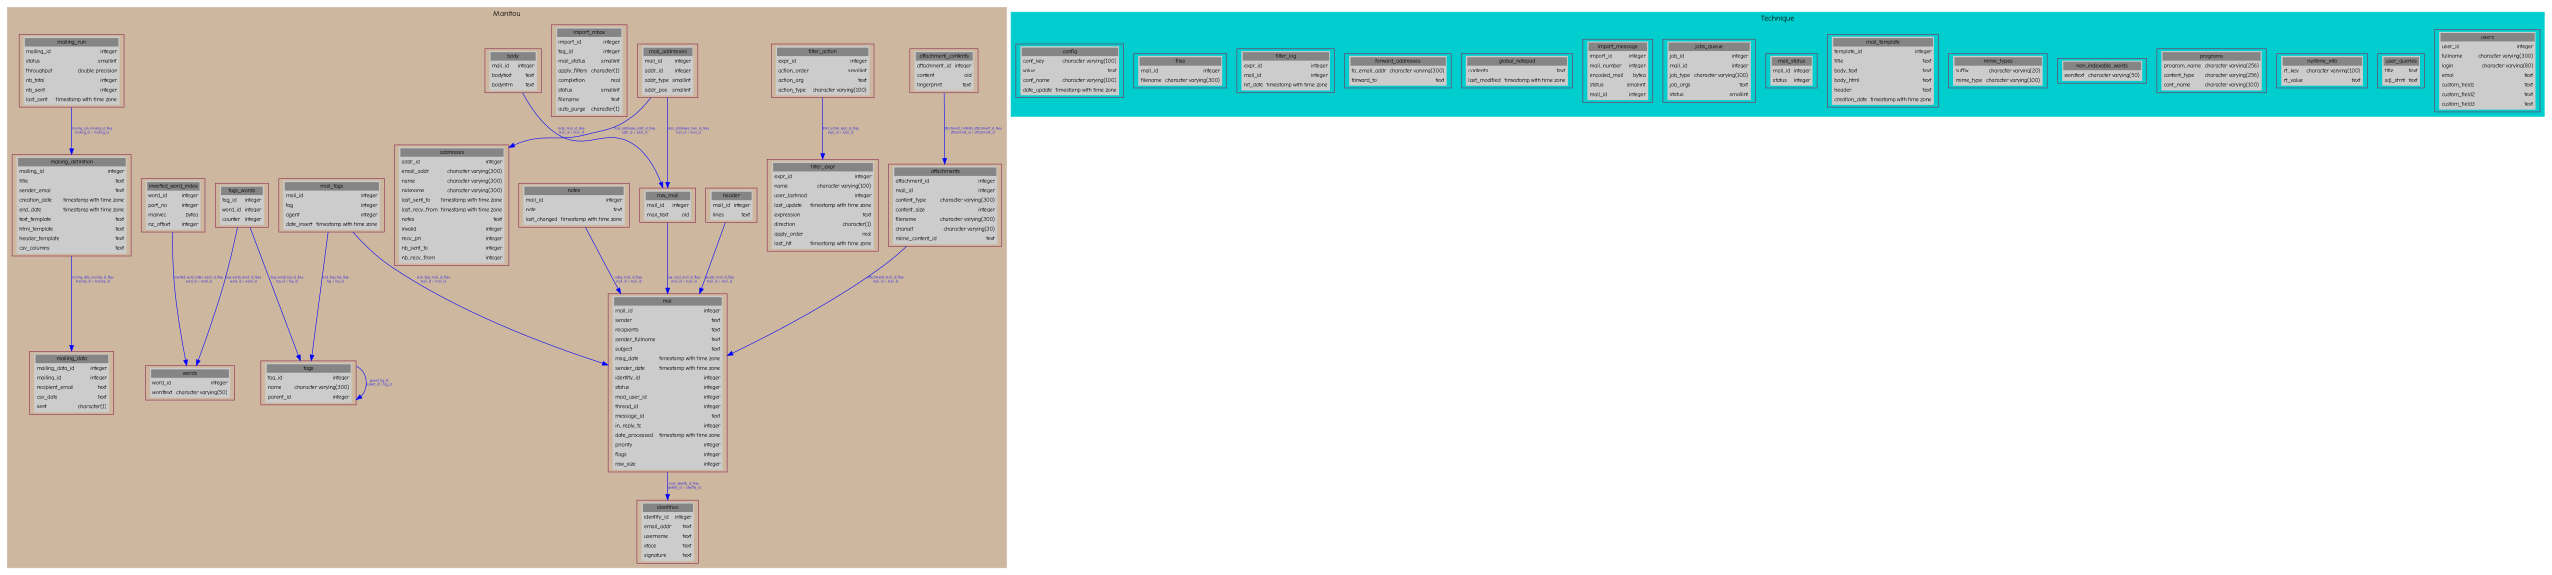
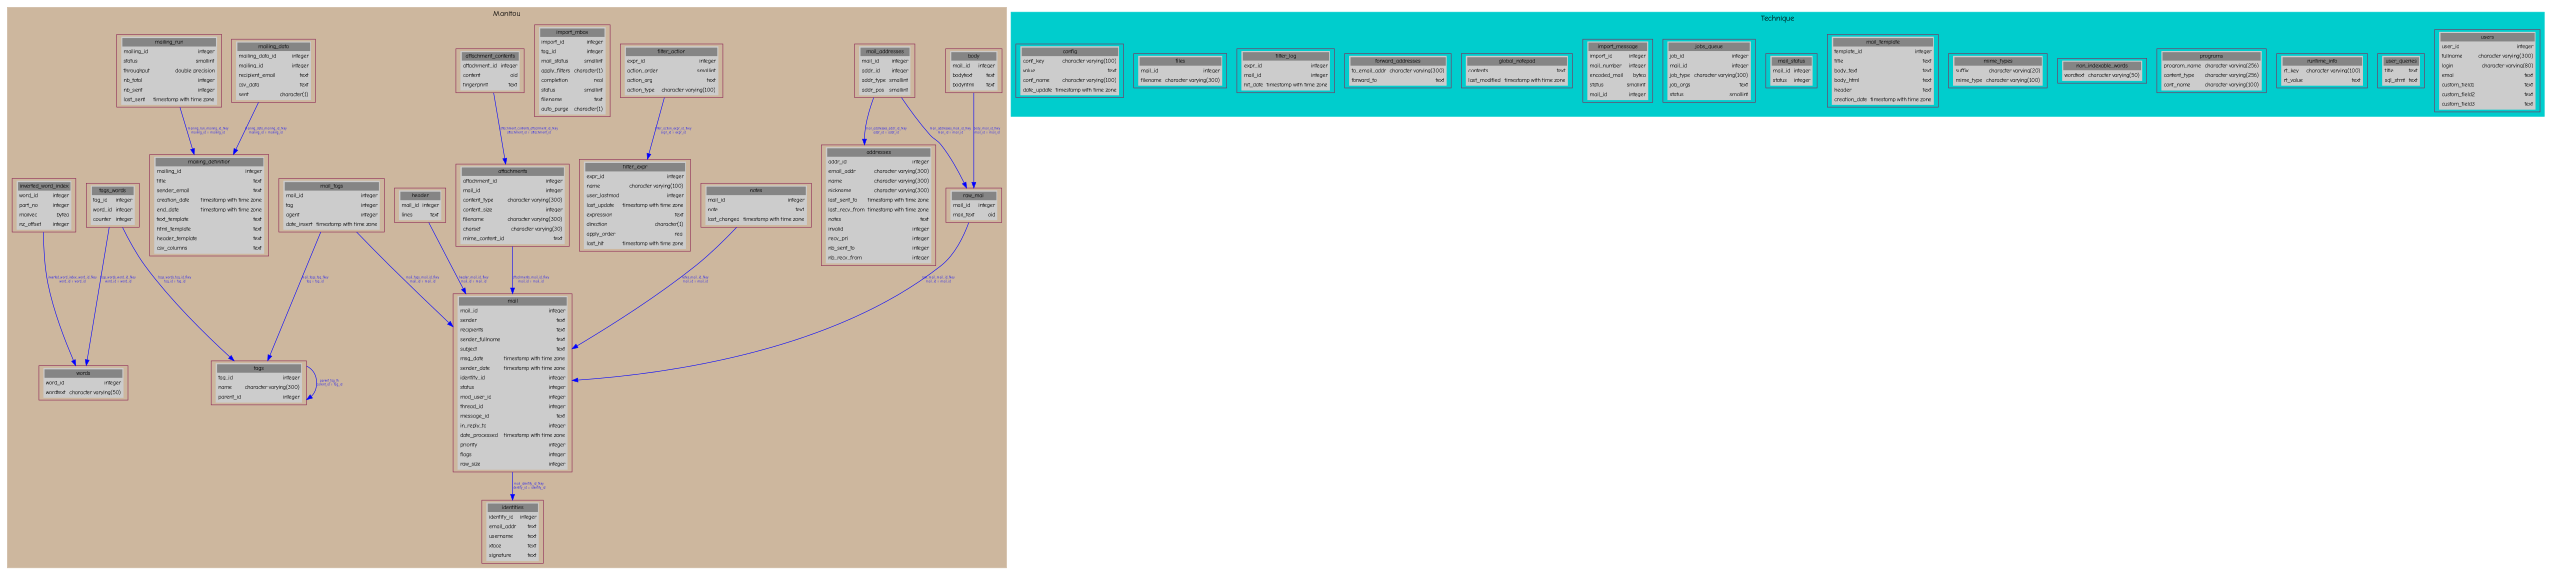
(72, 301) -> (247, 126)
